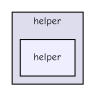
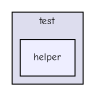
(48, 22) -> (48, 22)
